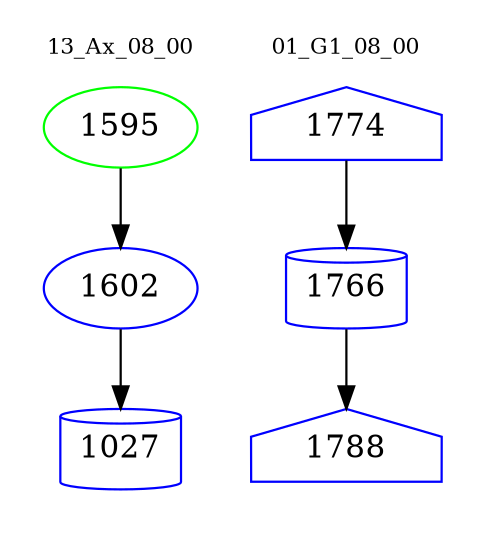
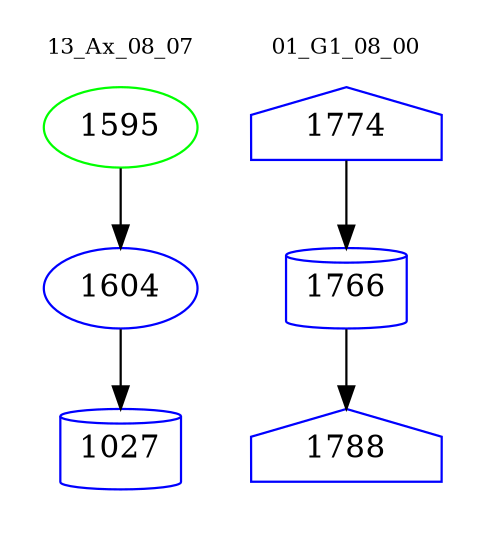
(121, 48) -> (121, 48)
(121, 288) -> (121, 288)
